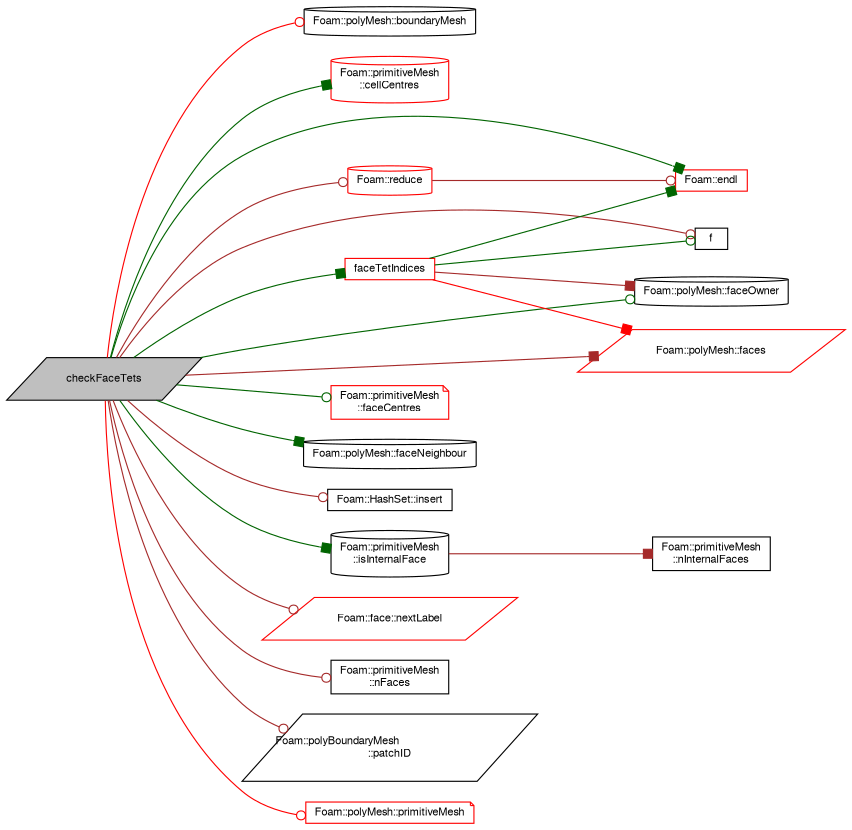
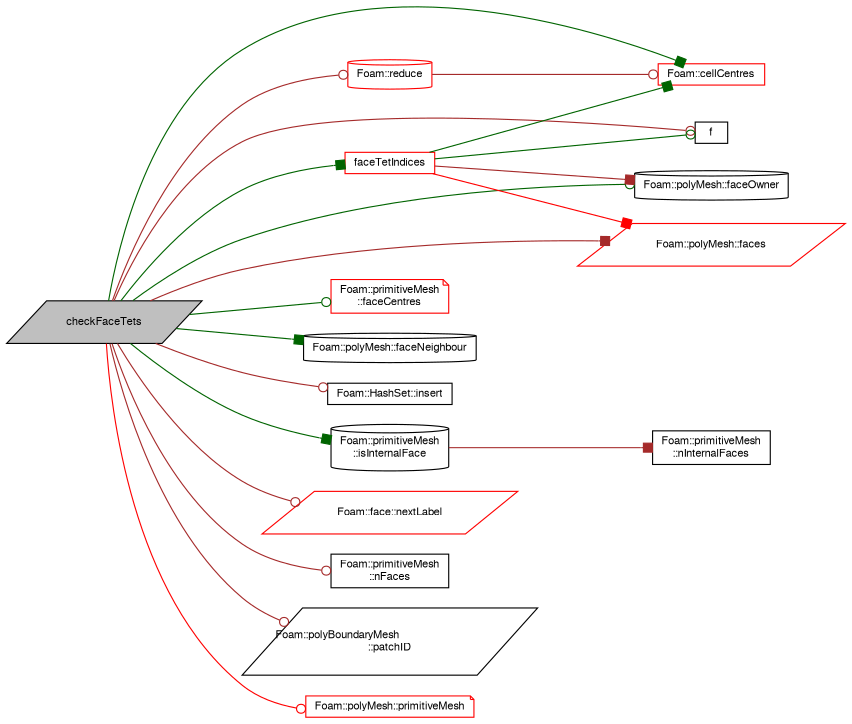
(390, 21) -> none
(390, 80) -> none
(711, 181) -> (711, 74)
